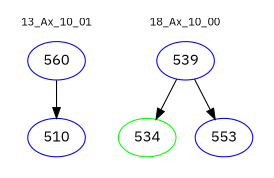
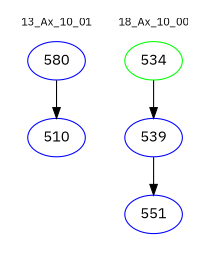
(57, 61) -> (57, 61)
(169, 94) -> (154, 94)
(224, 138) -> (154, 214)
